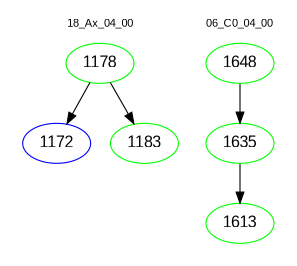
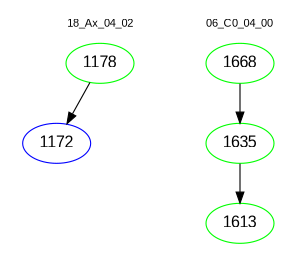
(101, 24) -> (101, 24)
(240, 63) -> (240, 63)
(144, 143) -> none
